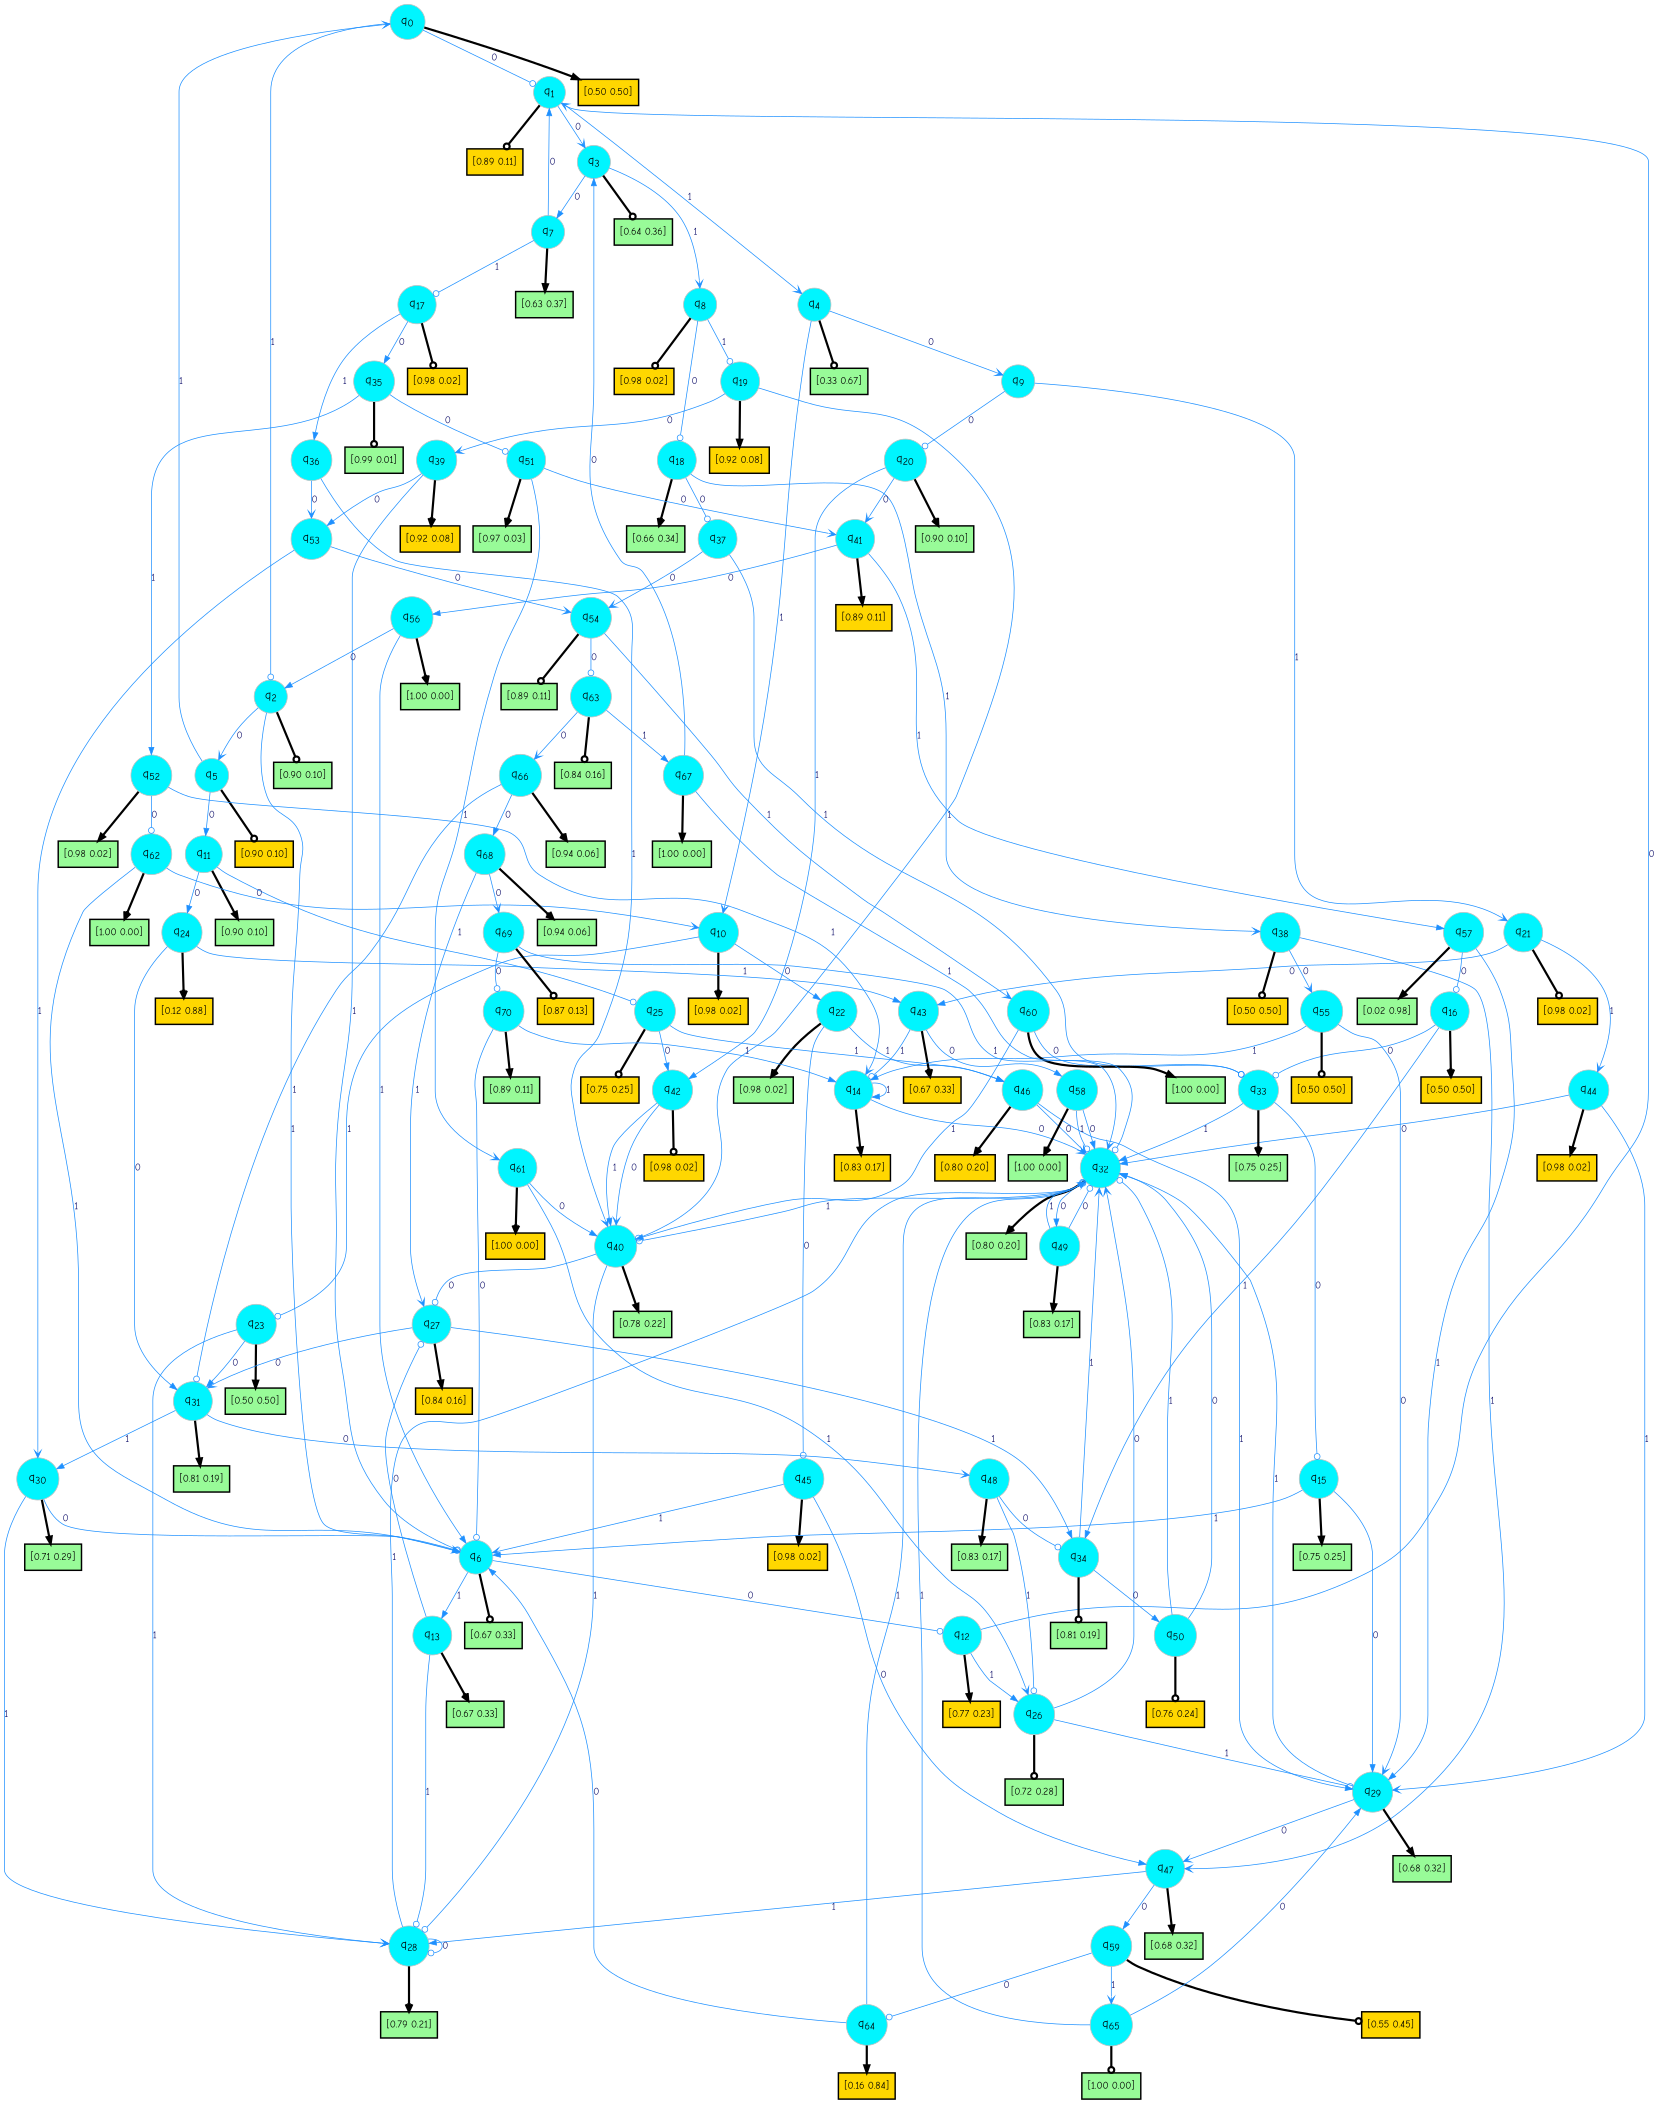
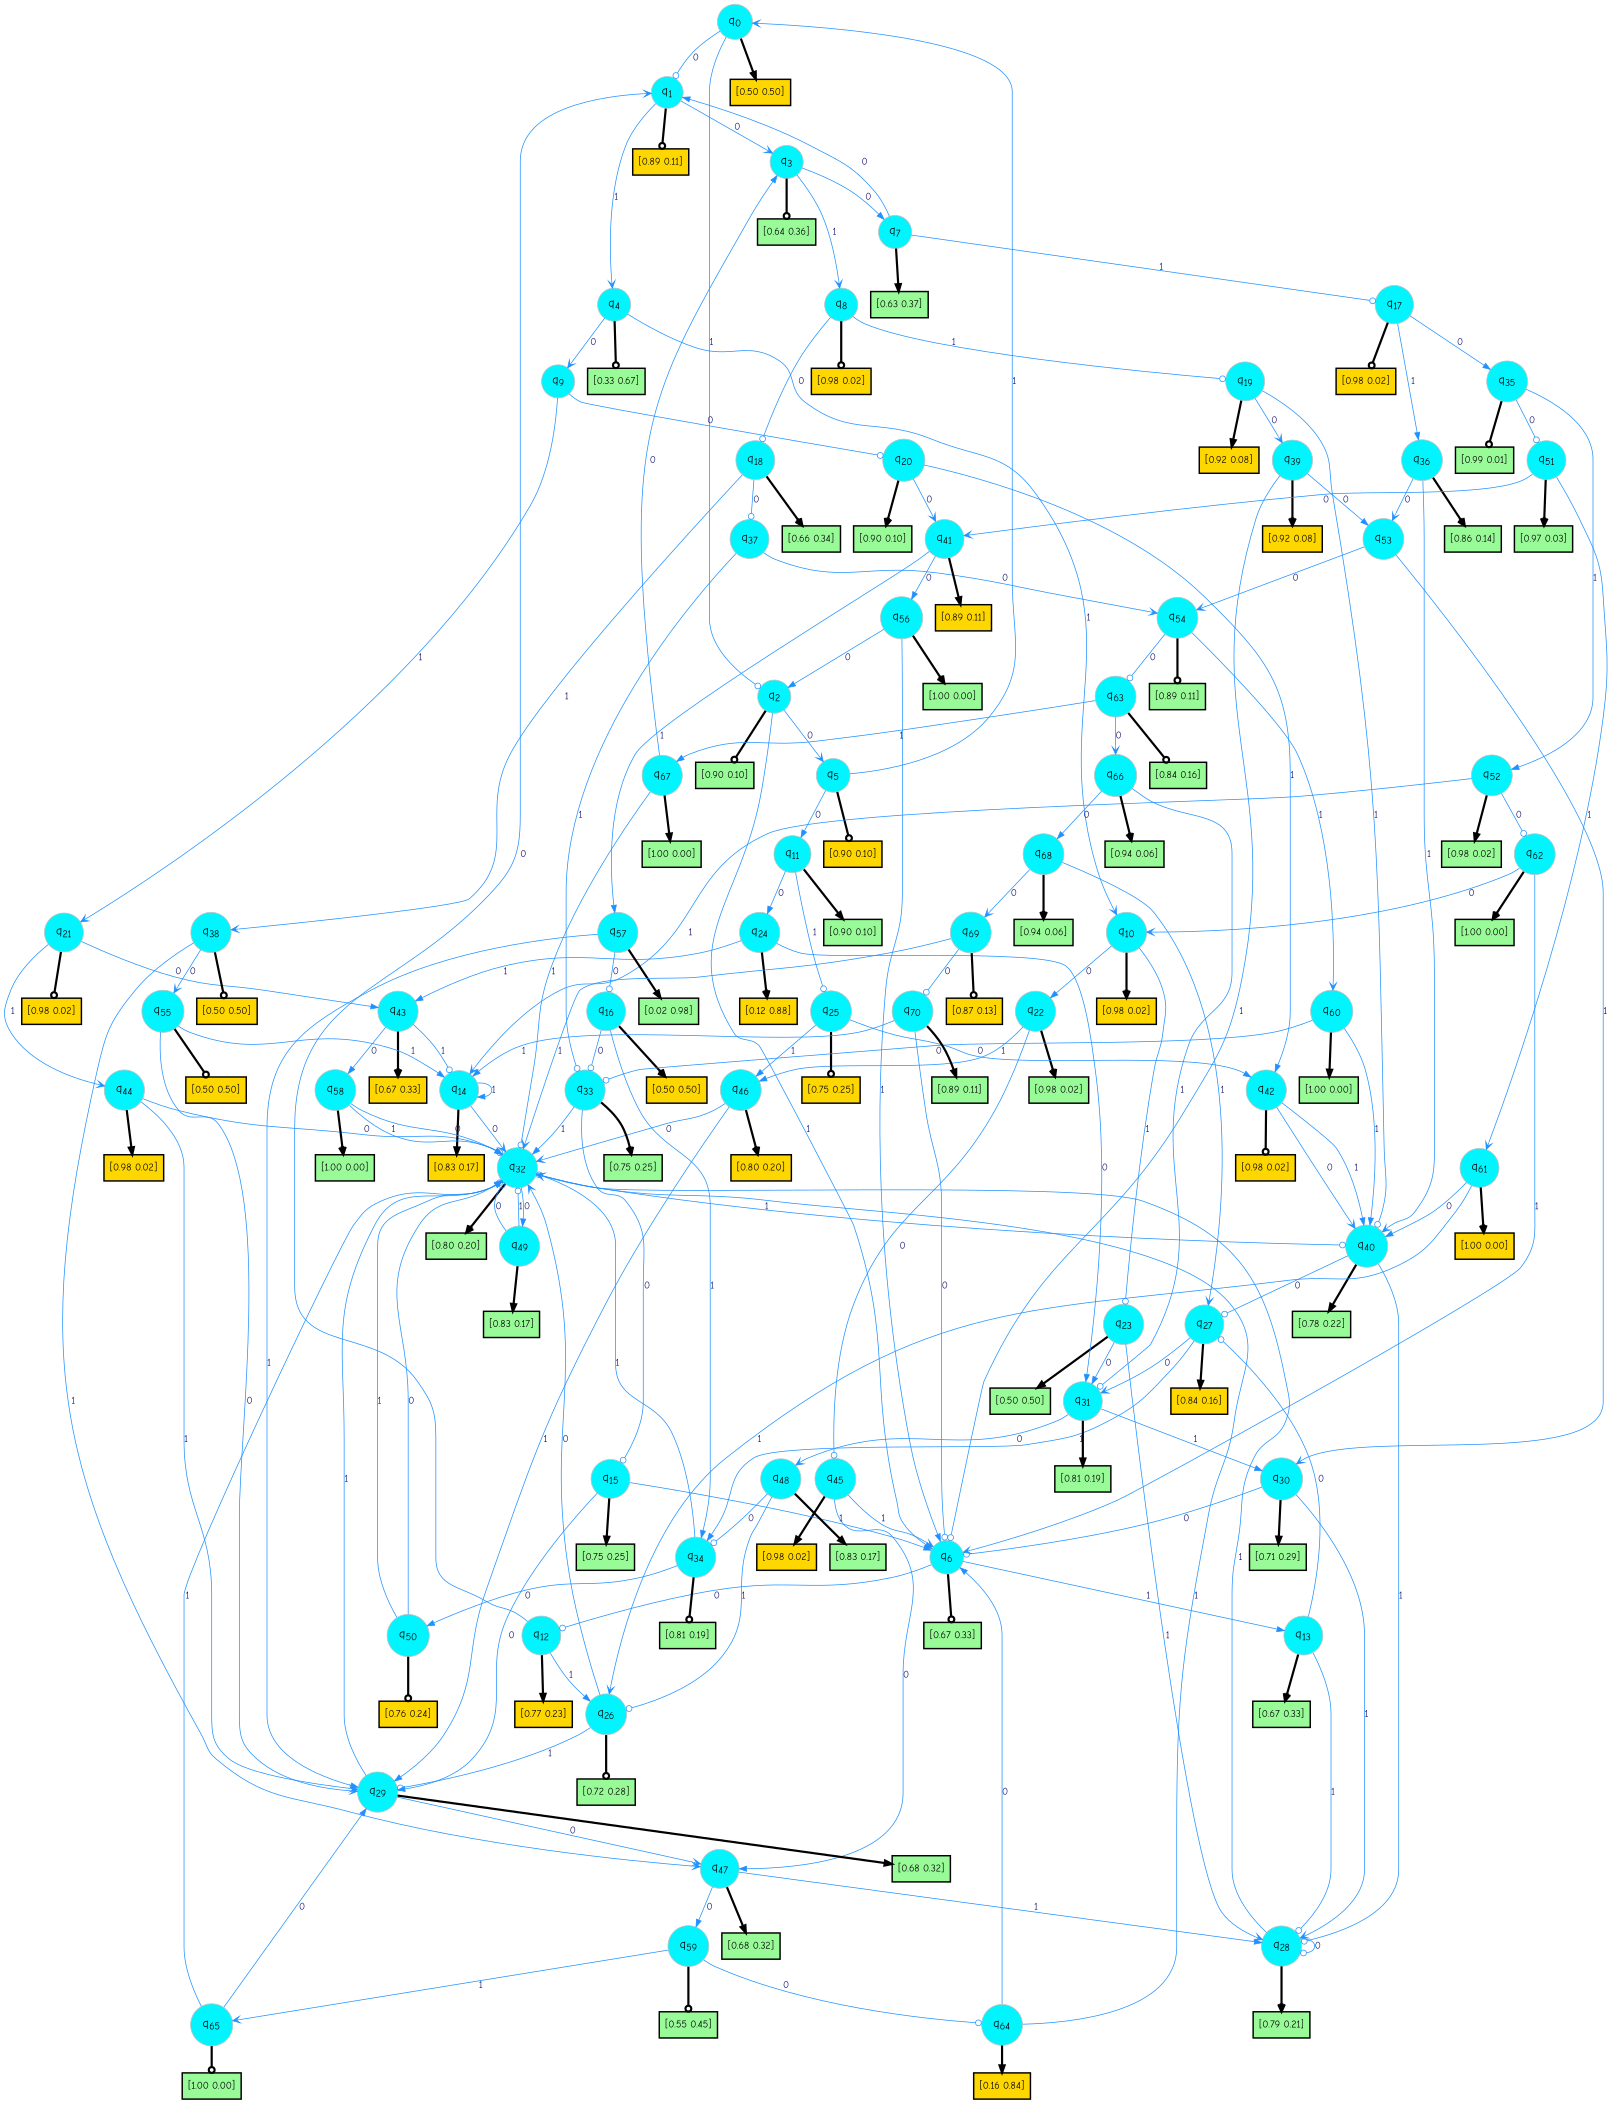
none -> (1473, 539)
(1391, 2025) -> (688, 2025)
